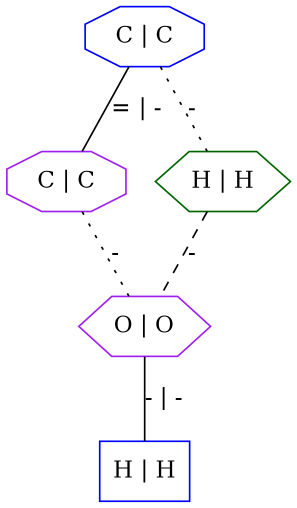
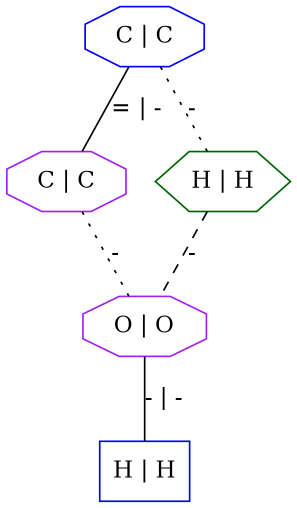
(145, 326) -> (145, 326)
